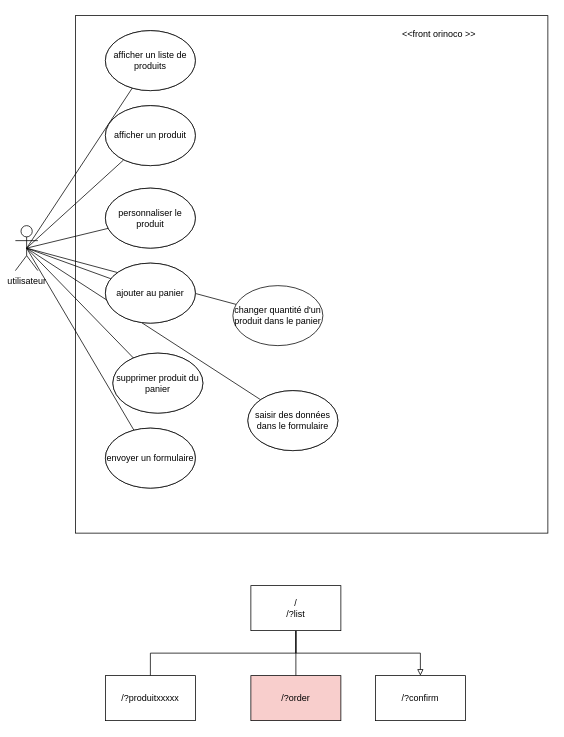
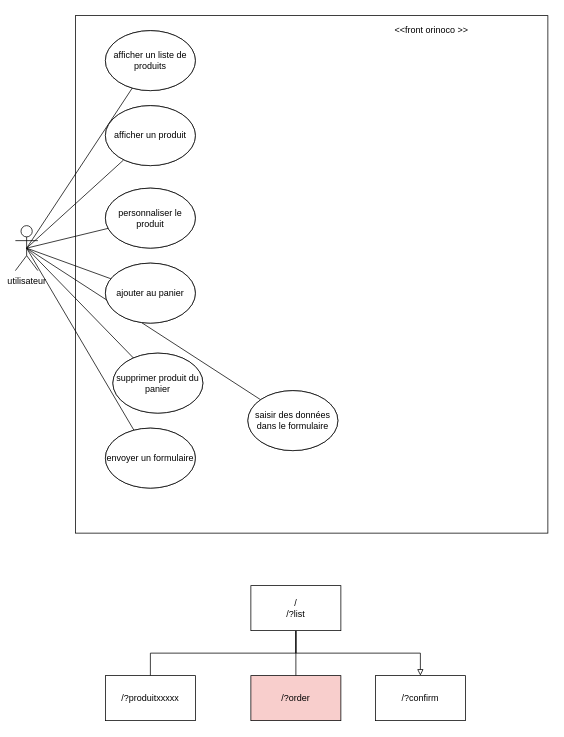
(439, 34) -> (432, 30)
(80, 262) -> none
(278, 315) -> none
